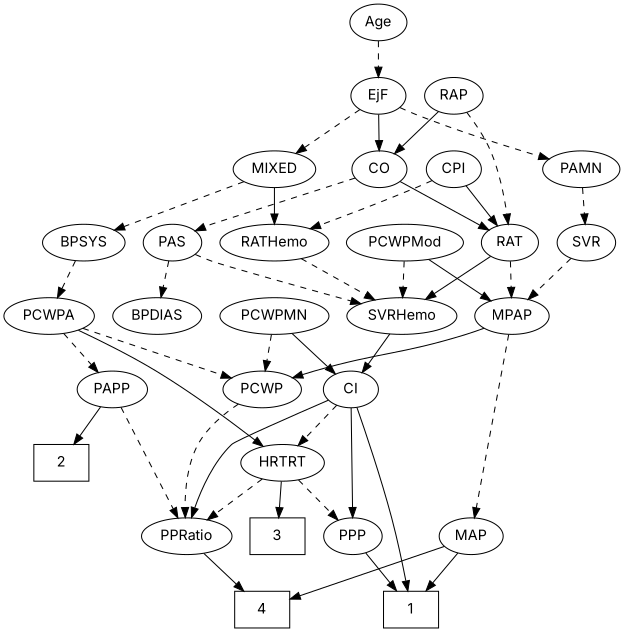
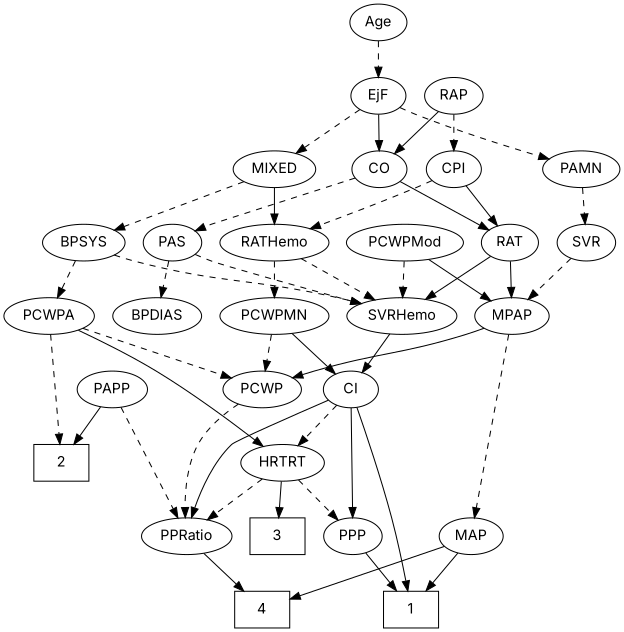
(494, 160) -> (454, 122)
none -> (274, 273)
(511, 274) -> (511, 274)
none -> (232, 280)
(78, 349) -> (55, 384)
